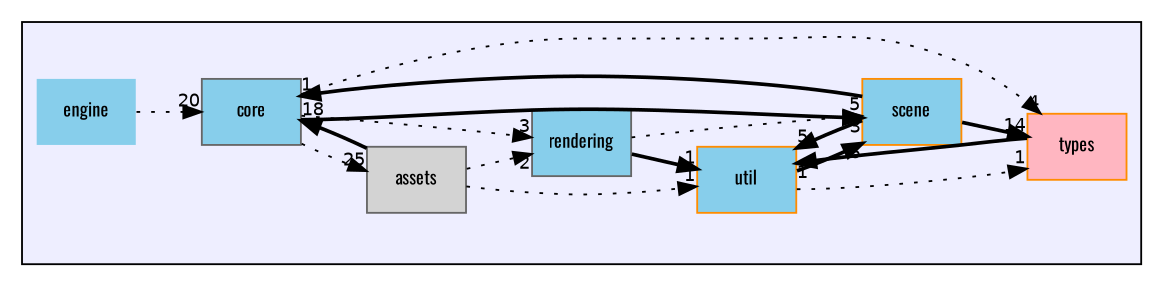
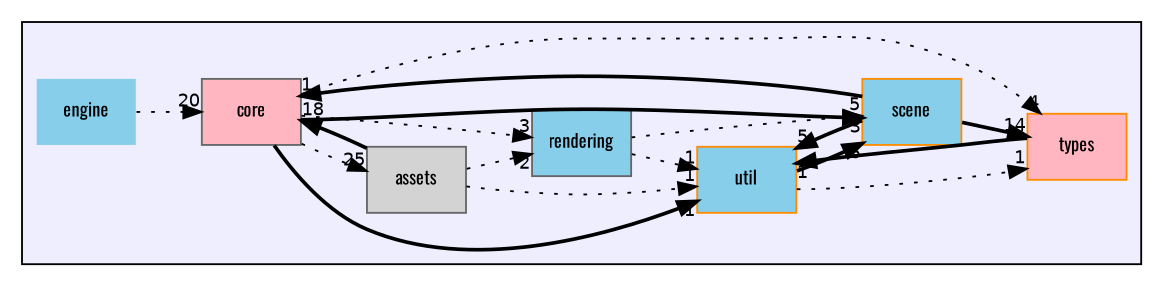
(251, 112) -> (251, 112)
(655, 159) -> (655, 159)
none -> (461, 249)
